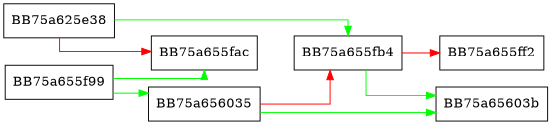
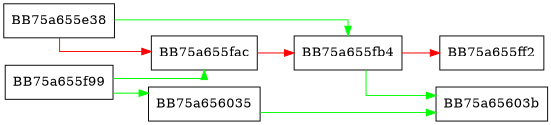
(59, 21) -> (59, 21)
(307, 104) -> (271, 53)
